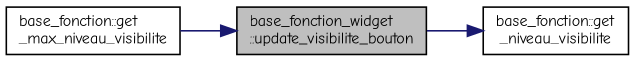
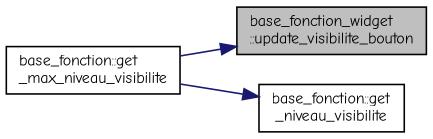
(447, 31) -> (212, 89)
